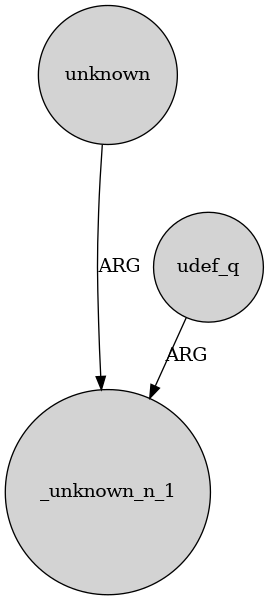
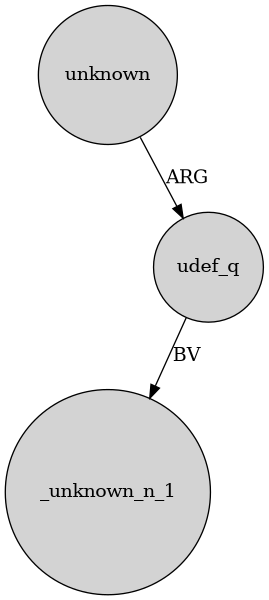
(98, 260) -> (159, 172)
(187, 356) -> (187, 356)
